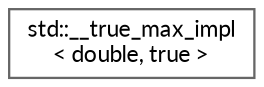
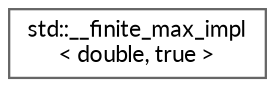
(132, 44) -> (138, 44)
